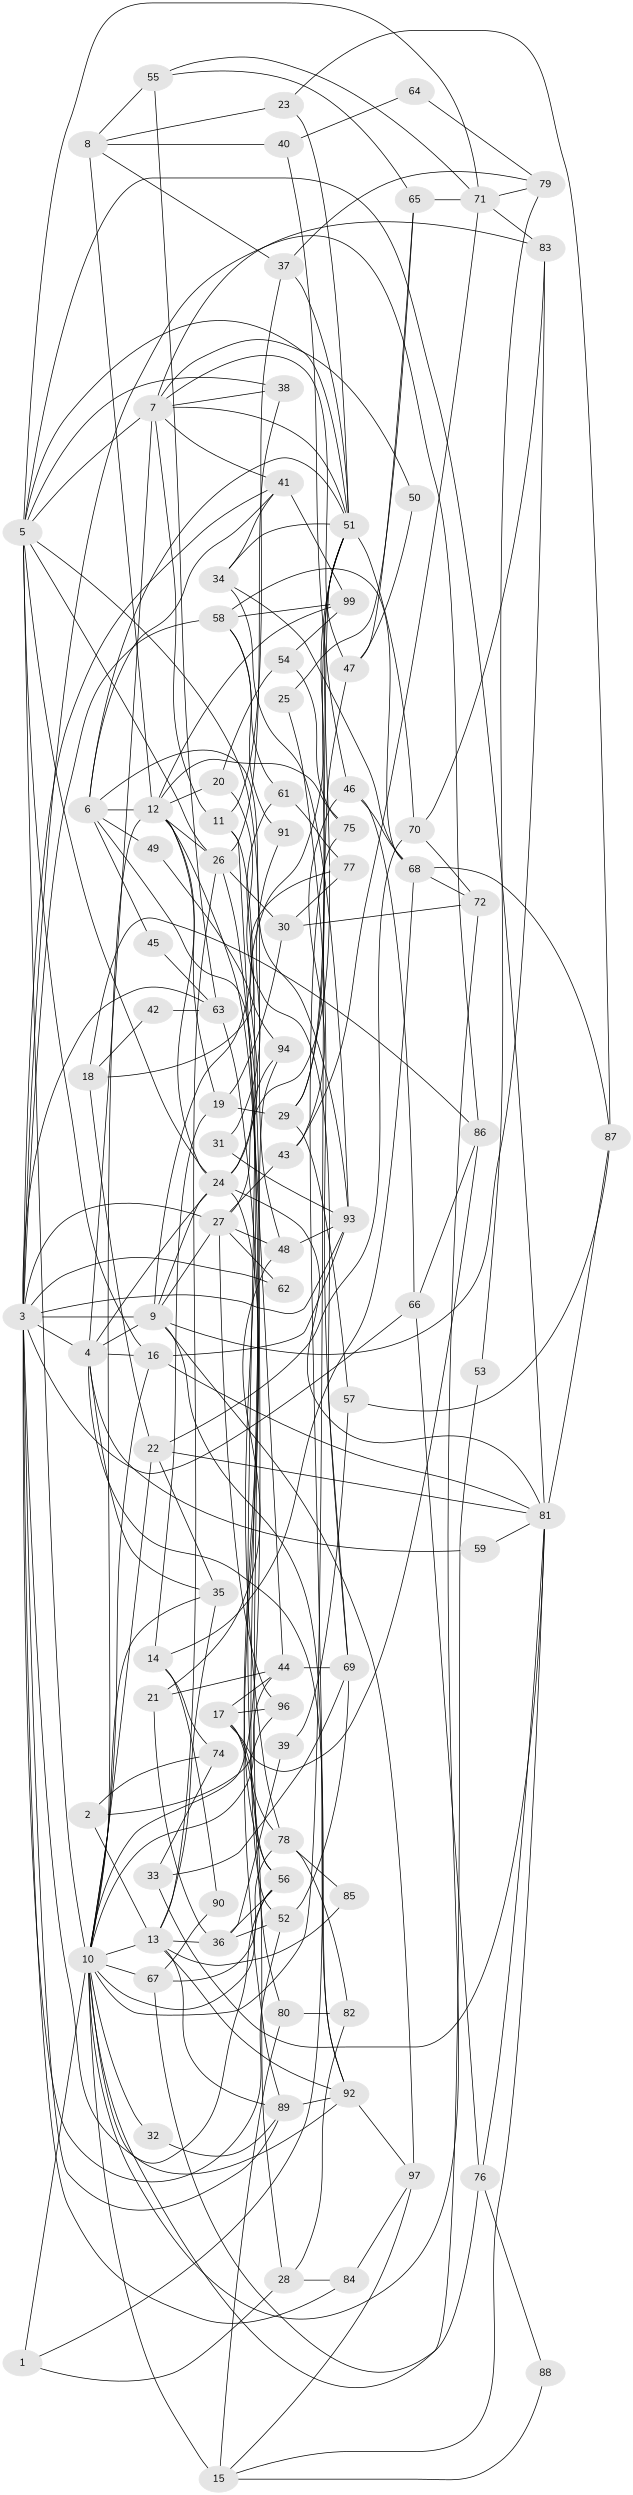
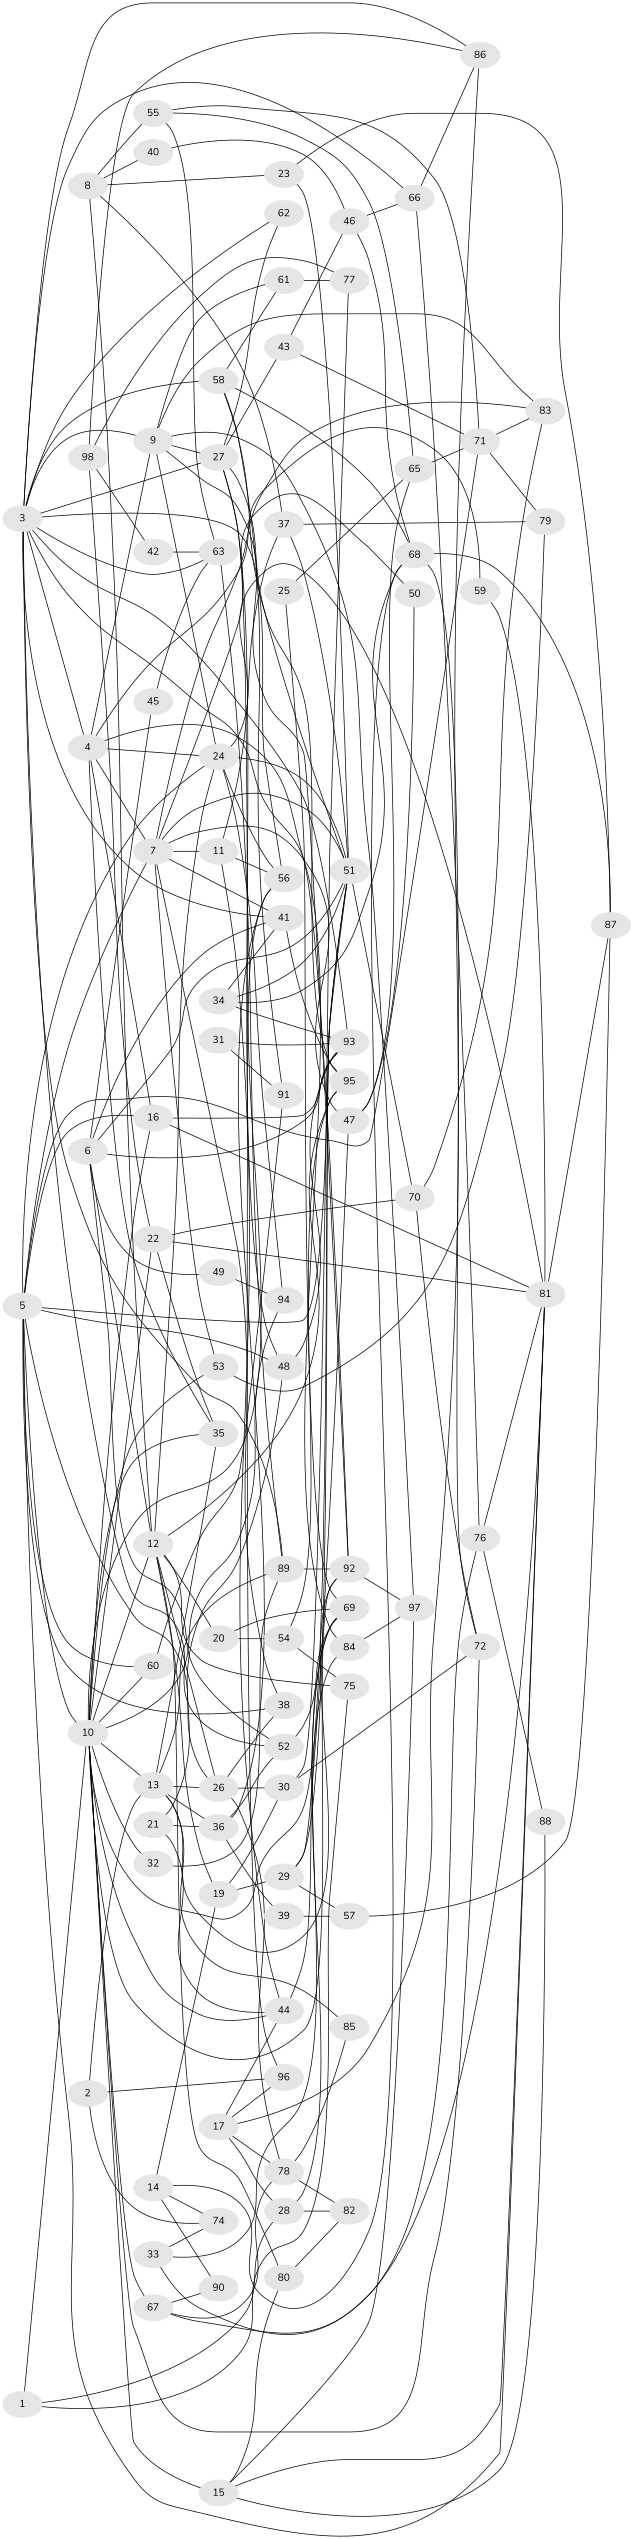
(415, 92) -> none
(349, 602) -> (349, 1082)
none -> (174, 1074)
(88, 1077) -> (88, 458)
none -> (153, 1666)
